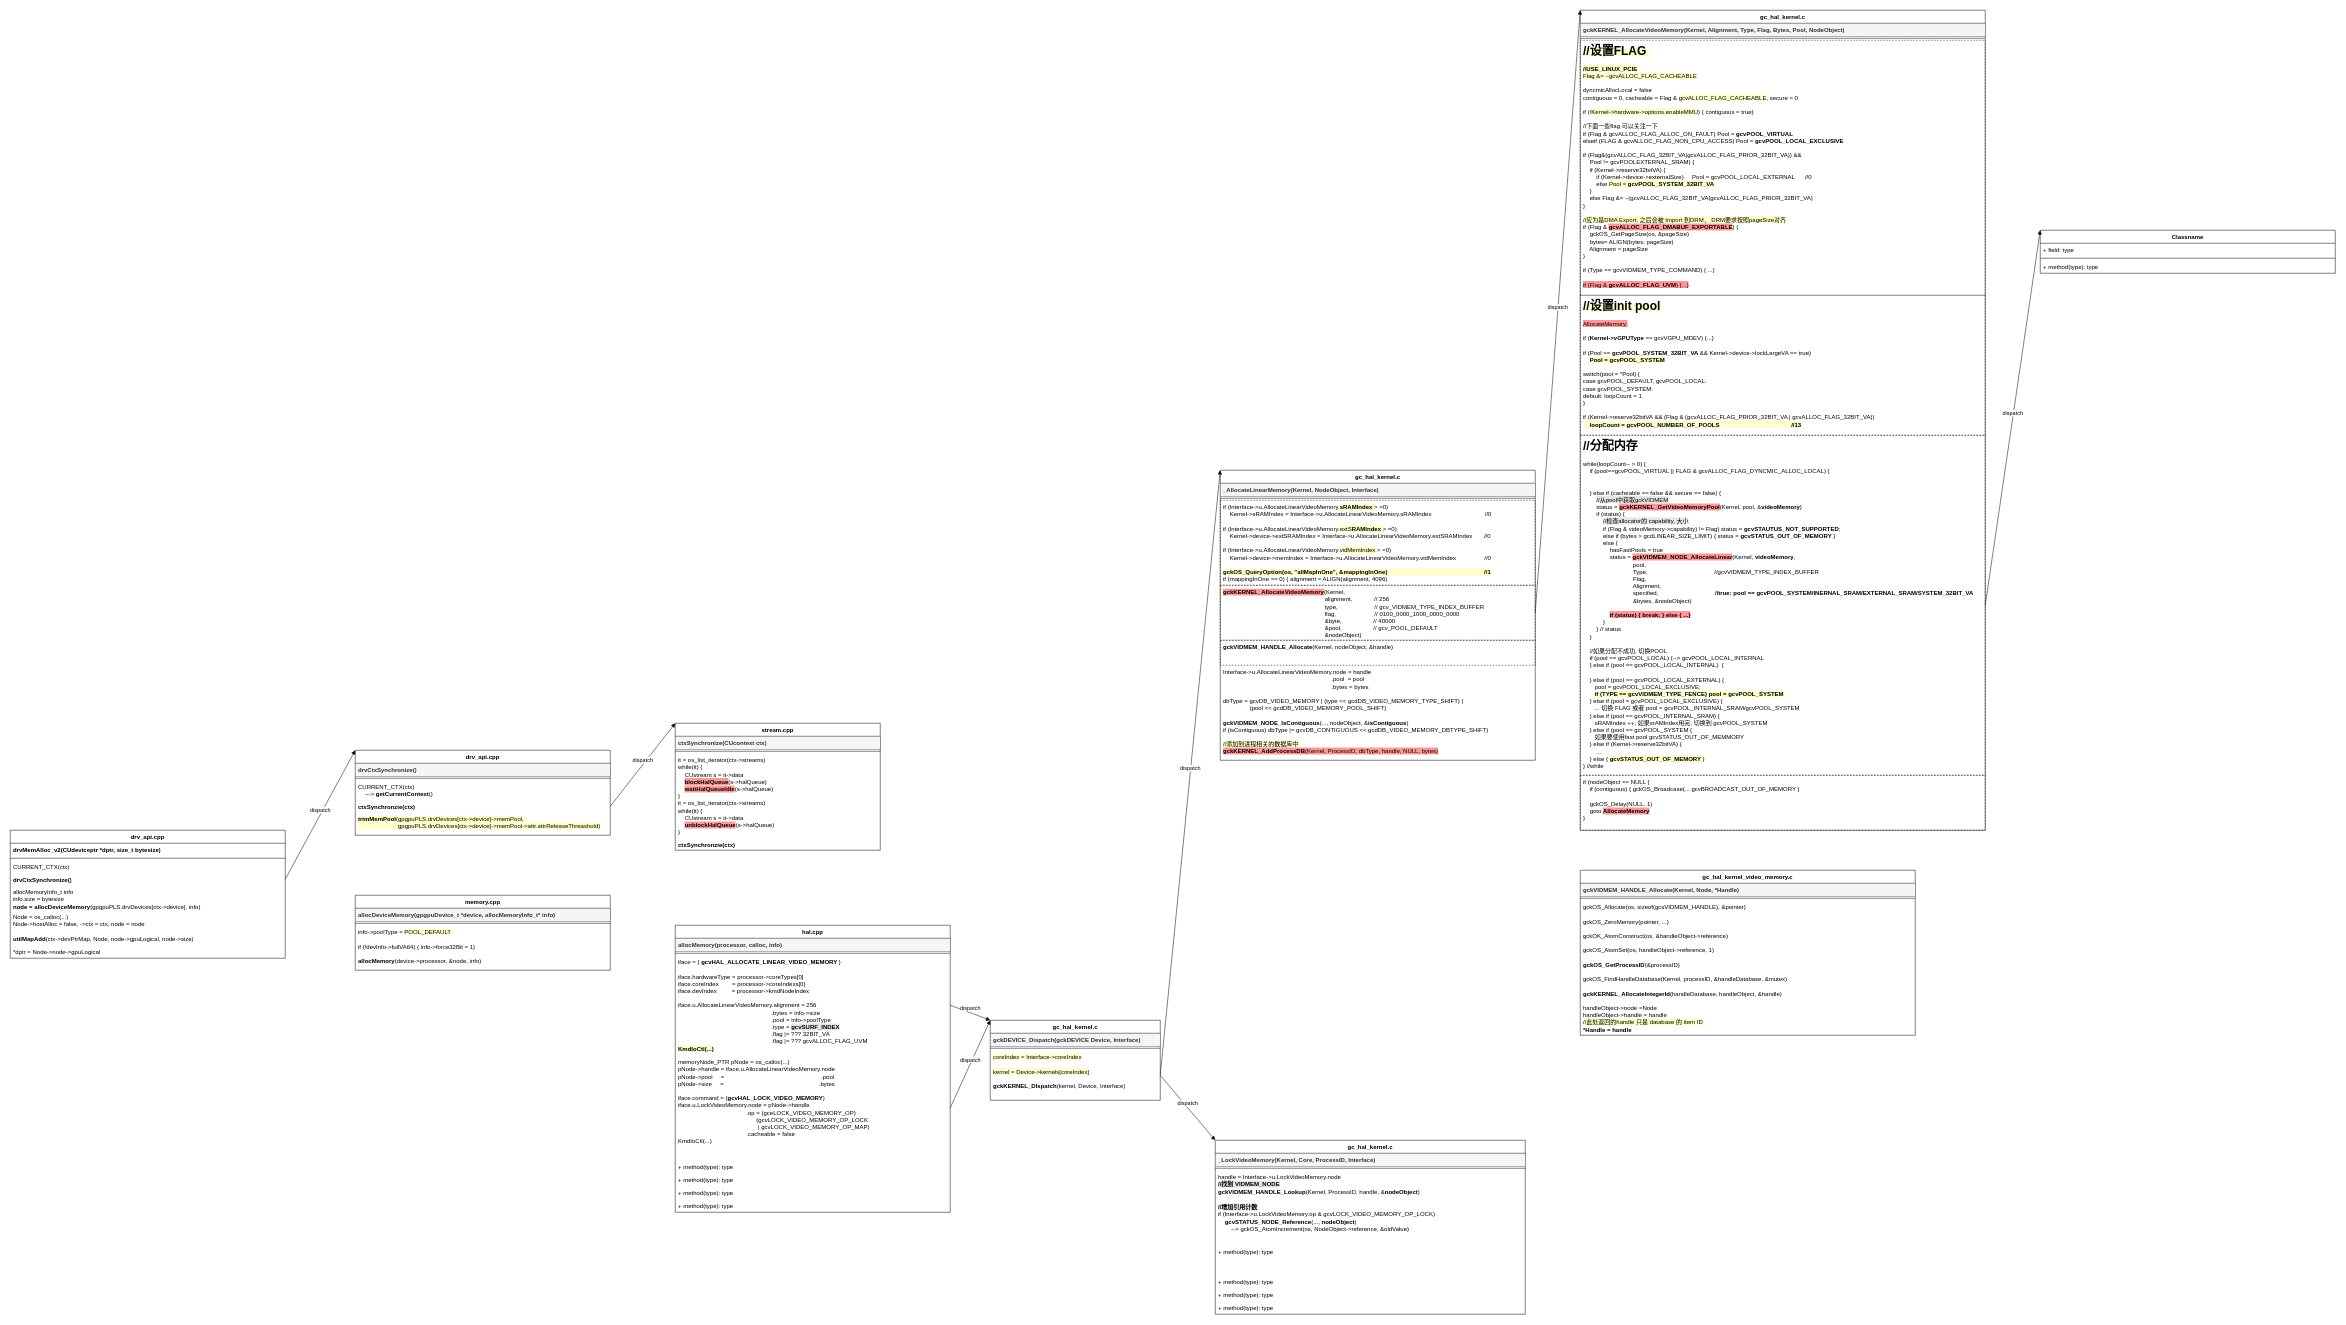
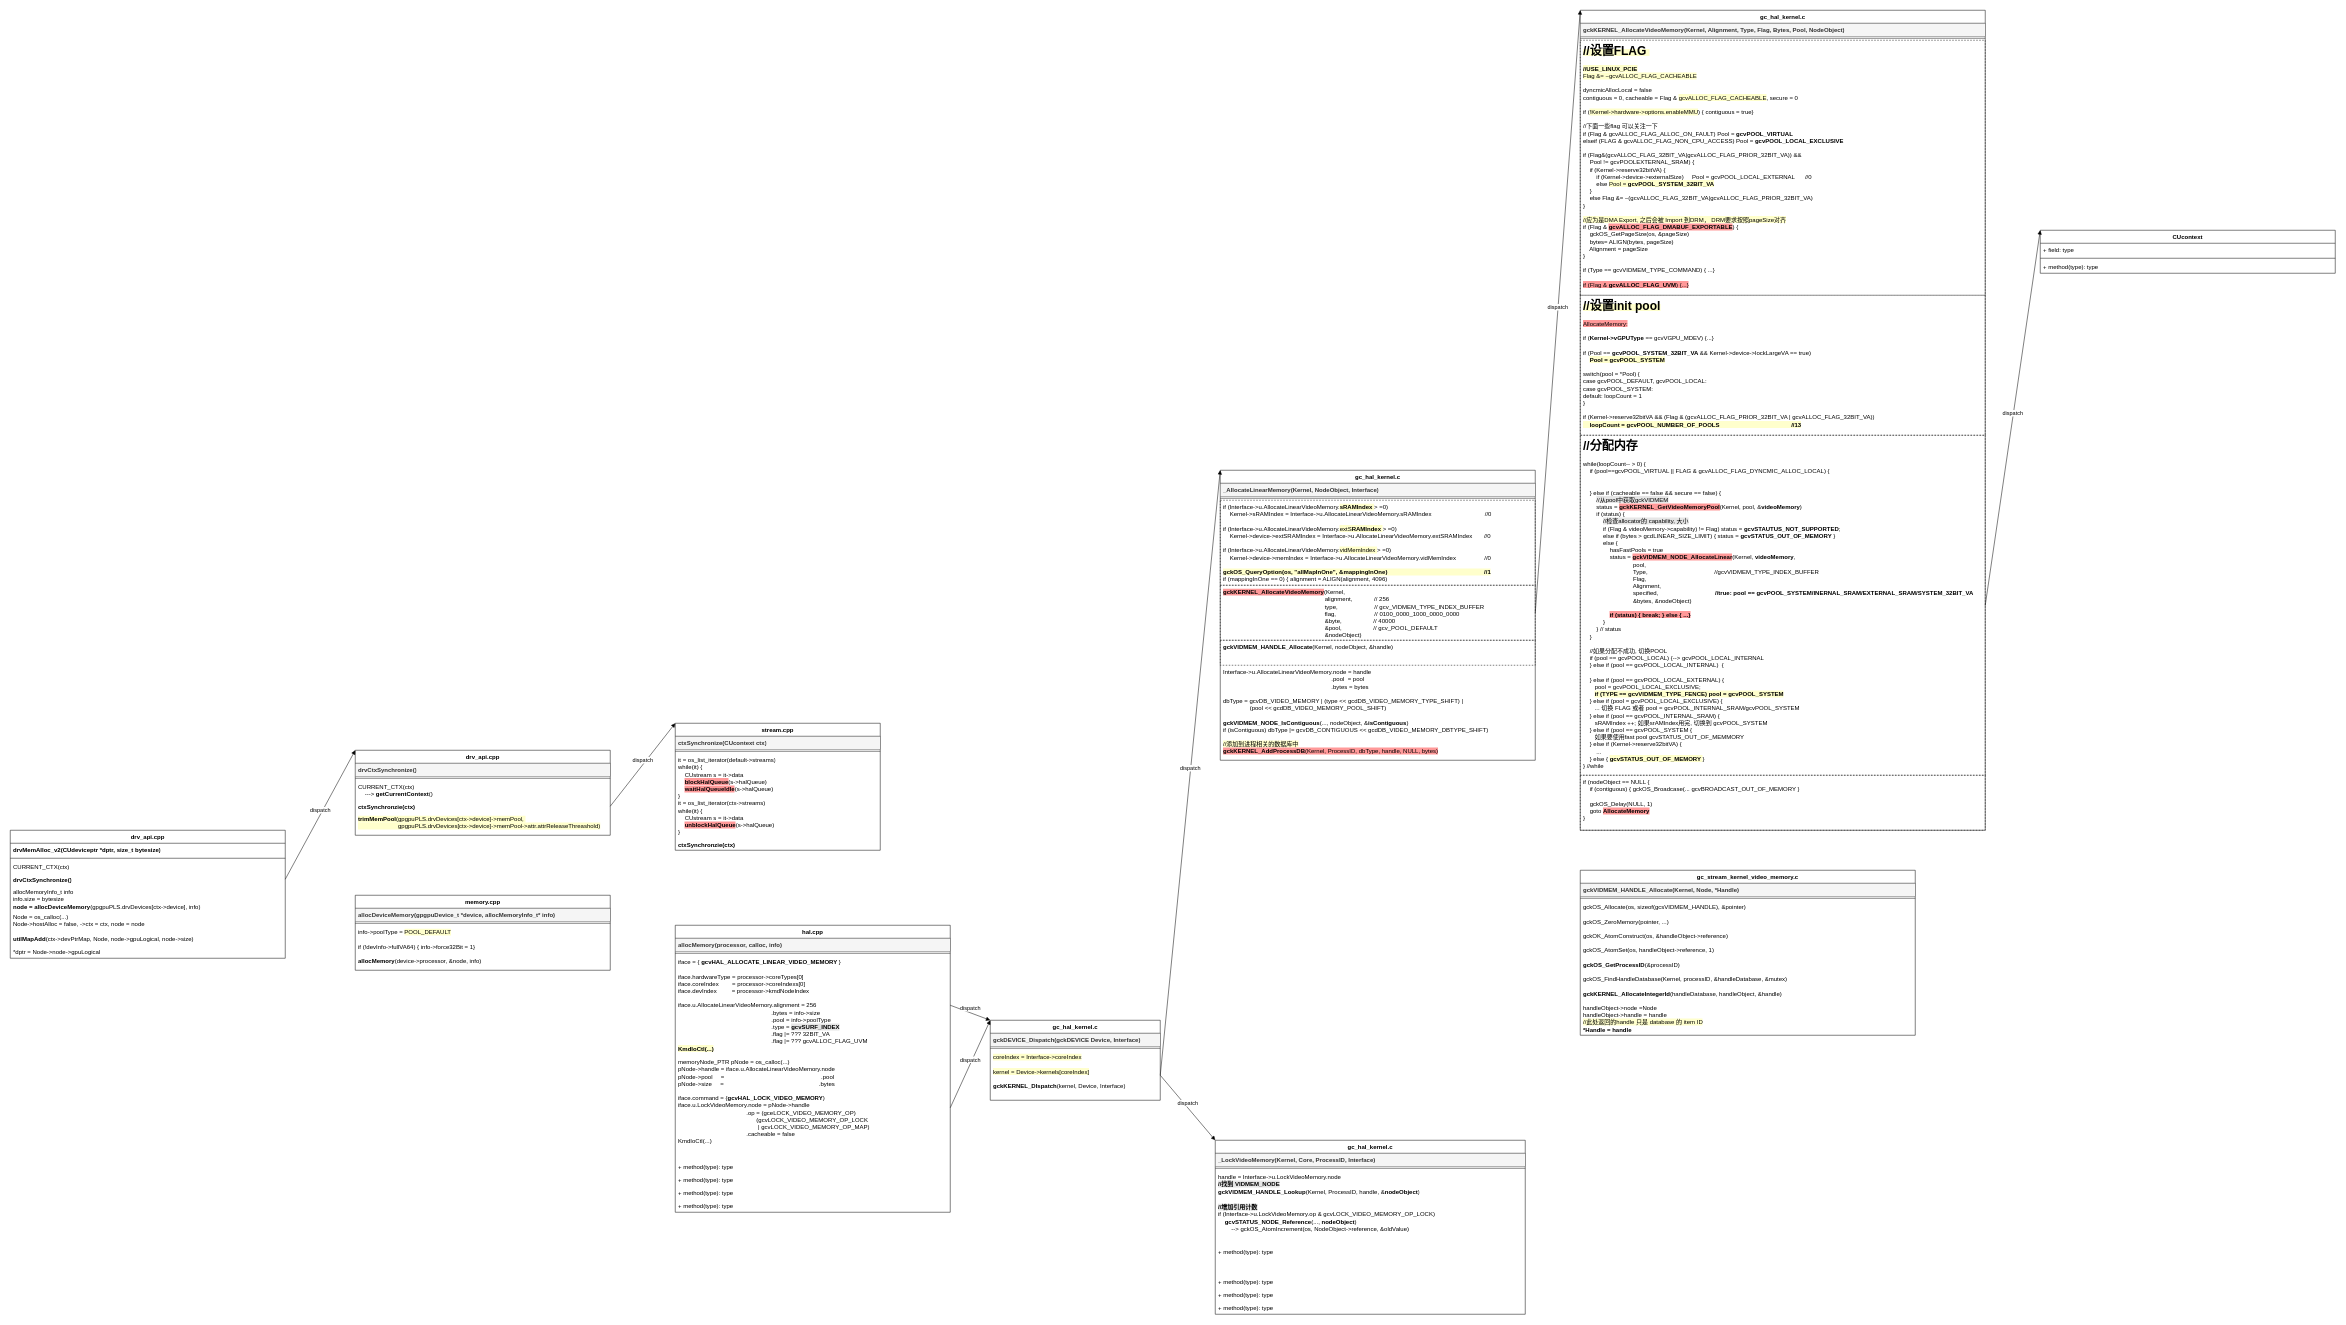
(2188, 237) -> (2188, 237)
(732, 796) -> (738, 796)
(1748, 877) -> (1748, 877)
